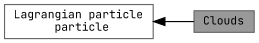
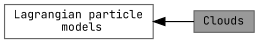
(79, 22) -> (79, 22)
